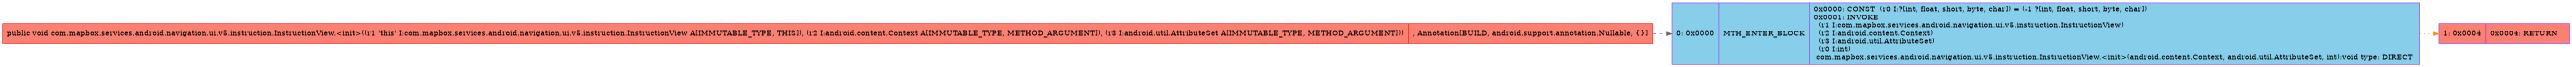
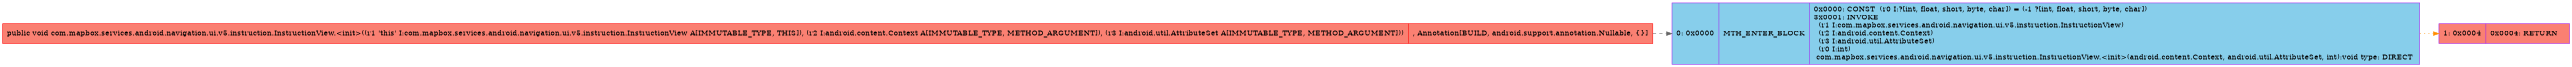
(1849, 17) -> (1849, 17)
